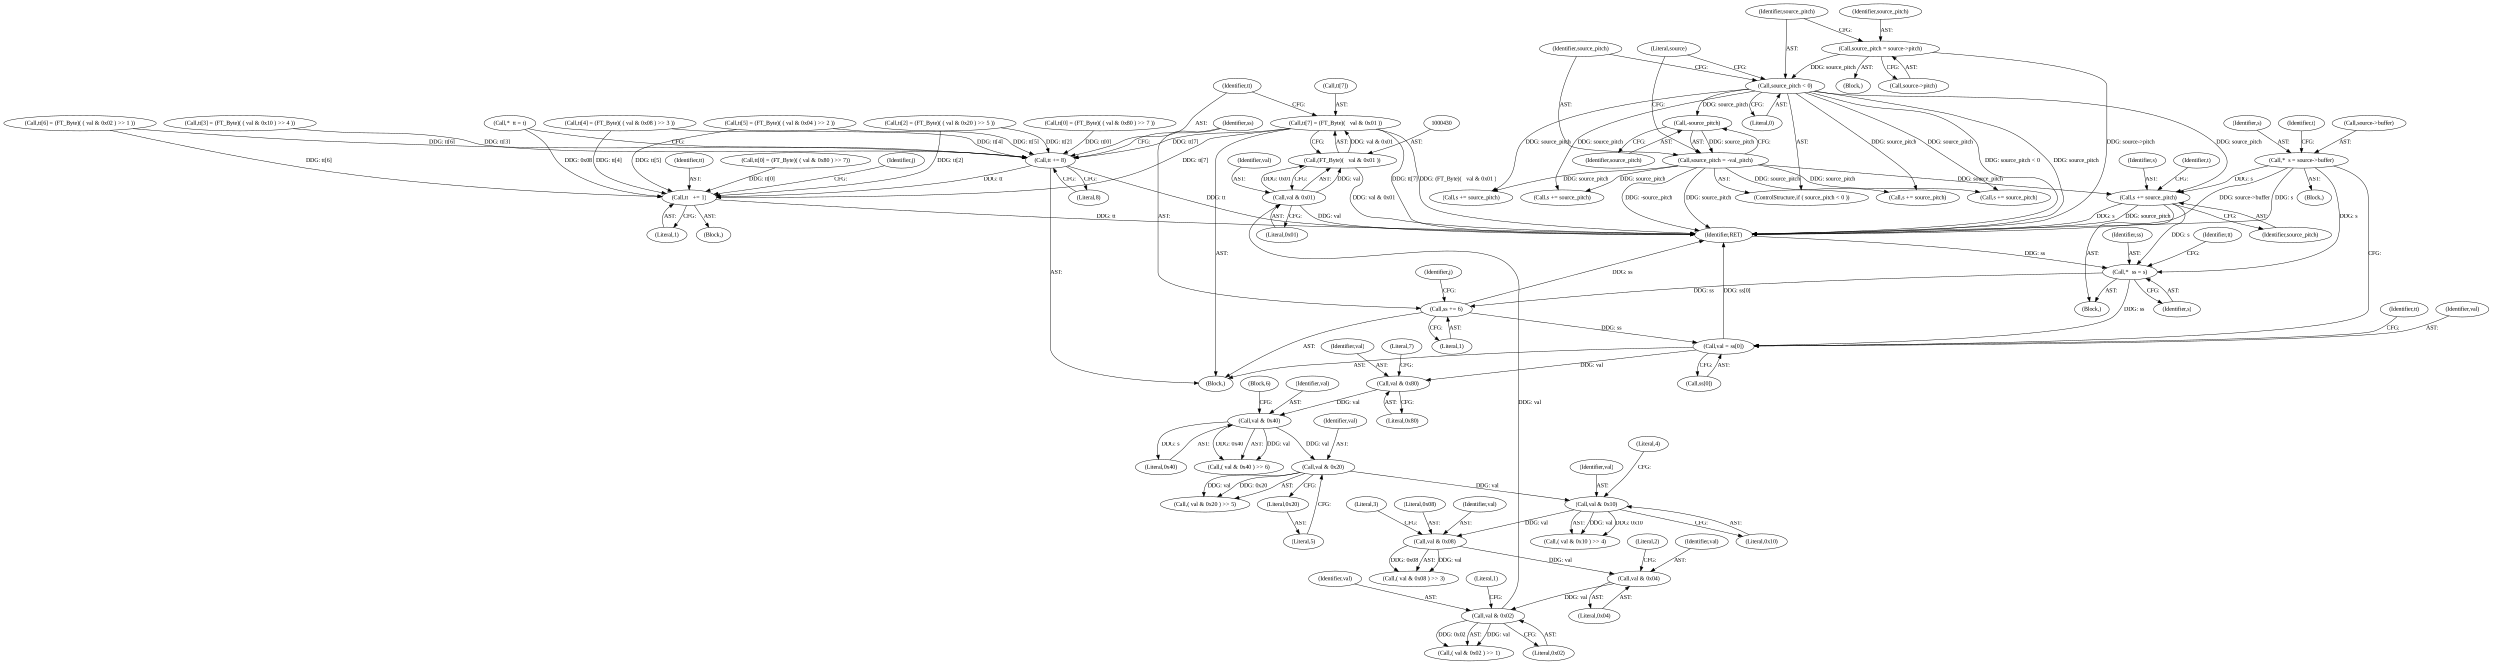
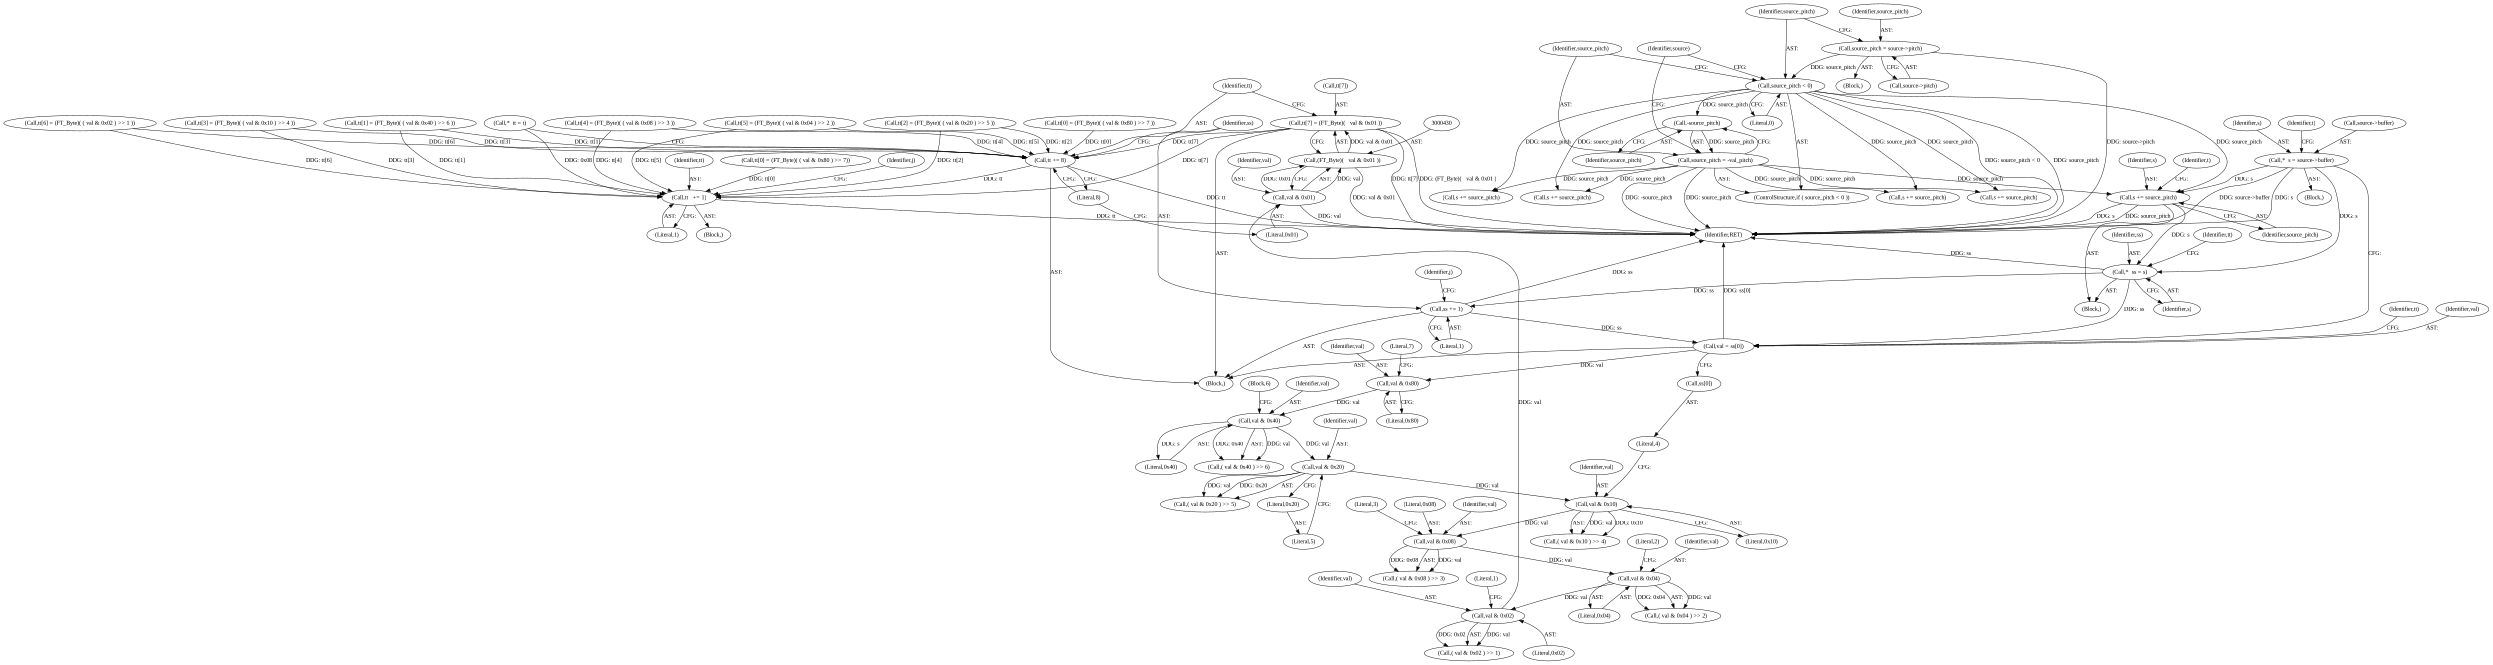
(1669, 49) -> (1669, 49)
none -> (400, 123)
(1442, 123) -> (1442, 123)
none -> (456, 181)
(1289, 214) -> (1174, 228)
(1928, 246) -> (1930, 254)
(1446, 309) -> (1446, 309)
(1714, 368) -> (1675, 412)
none -> (1676, 616)
(1519, 634) -> none
